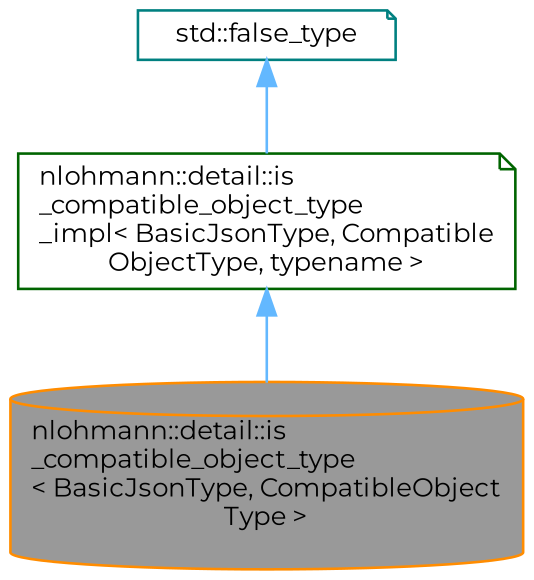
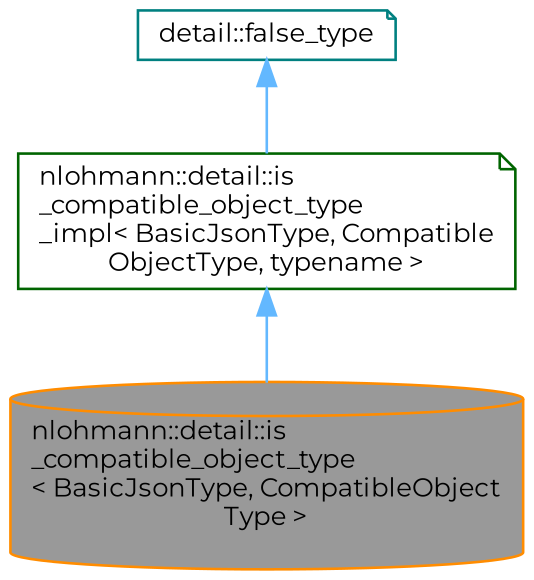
(267, 35) -> (267, 35)
